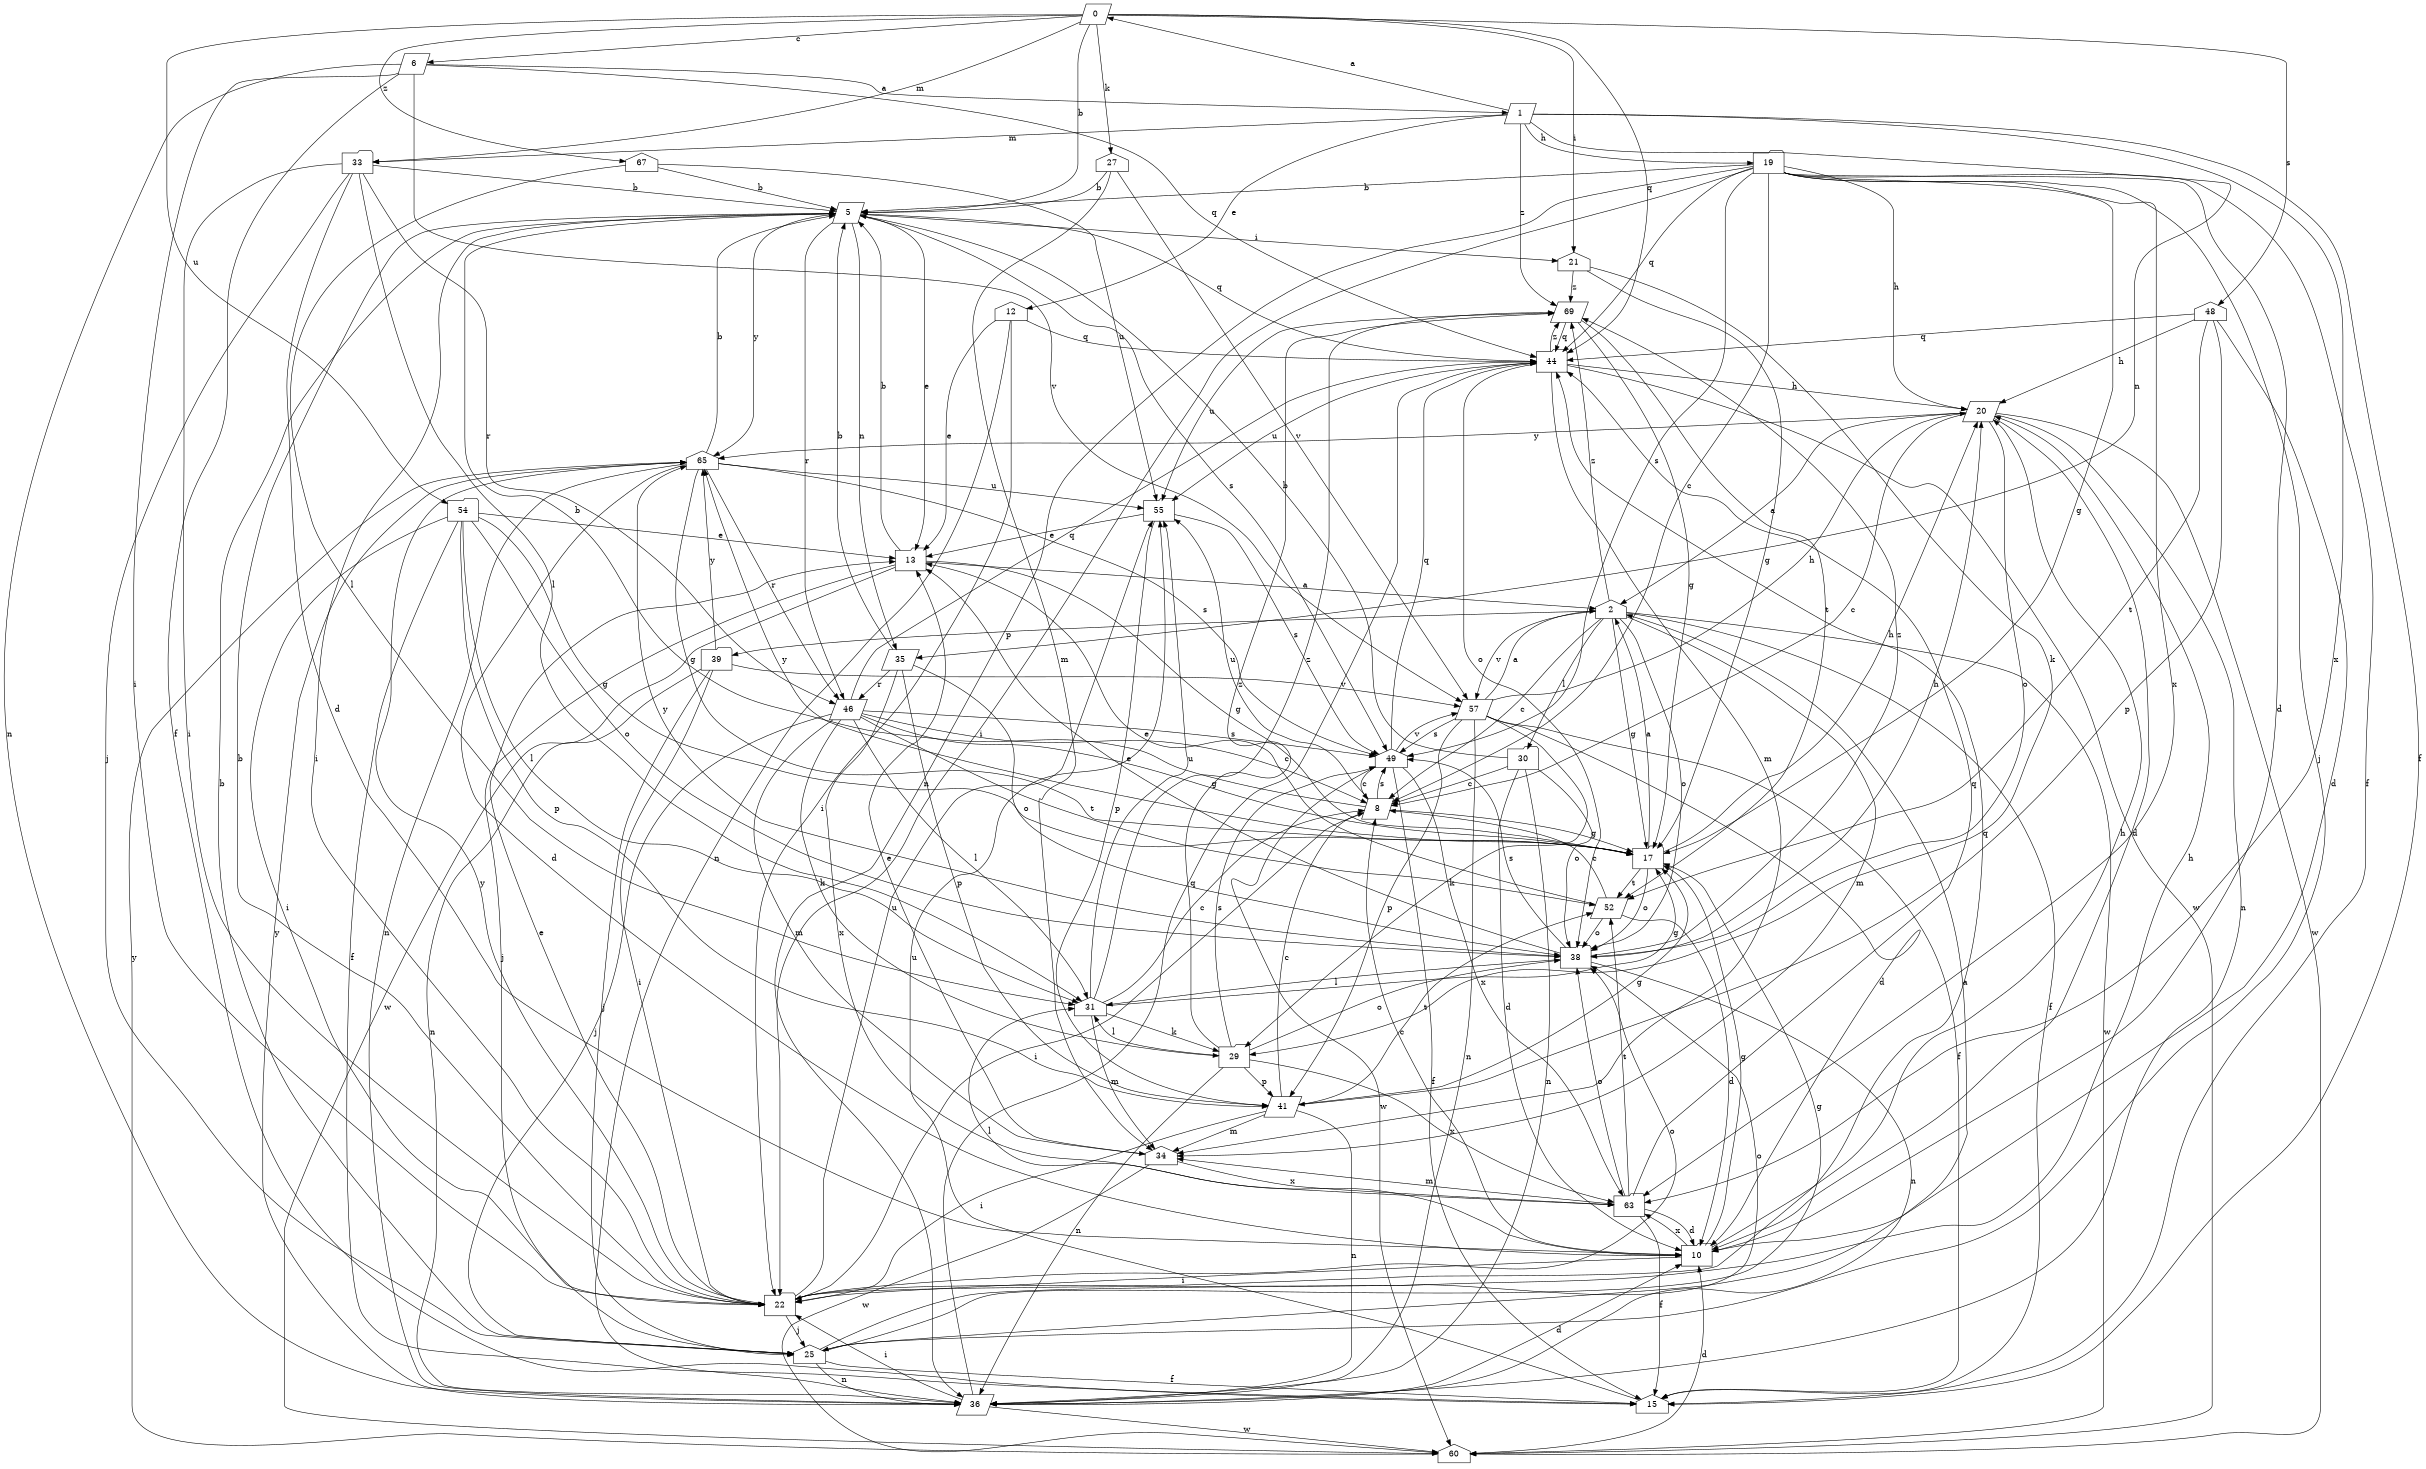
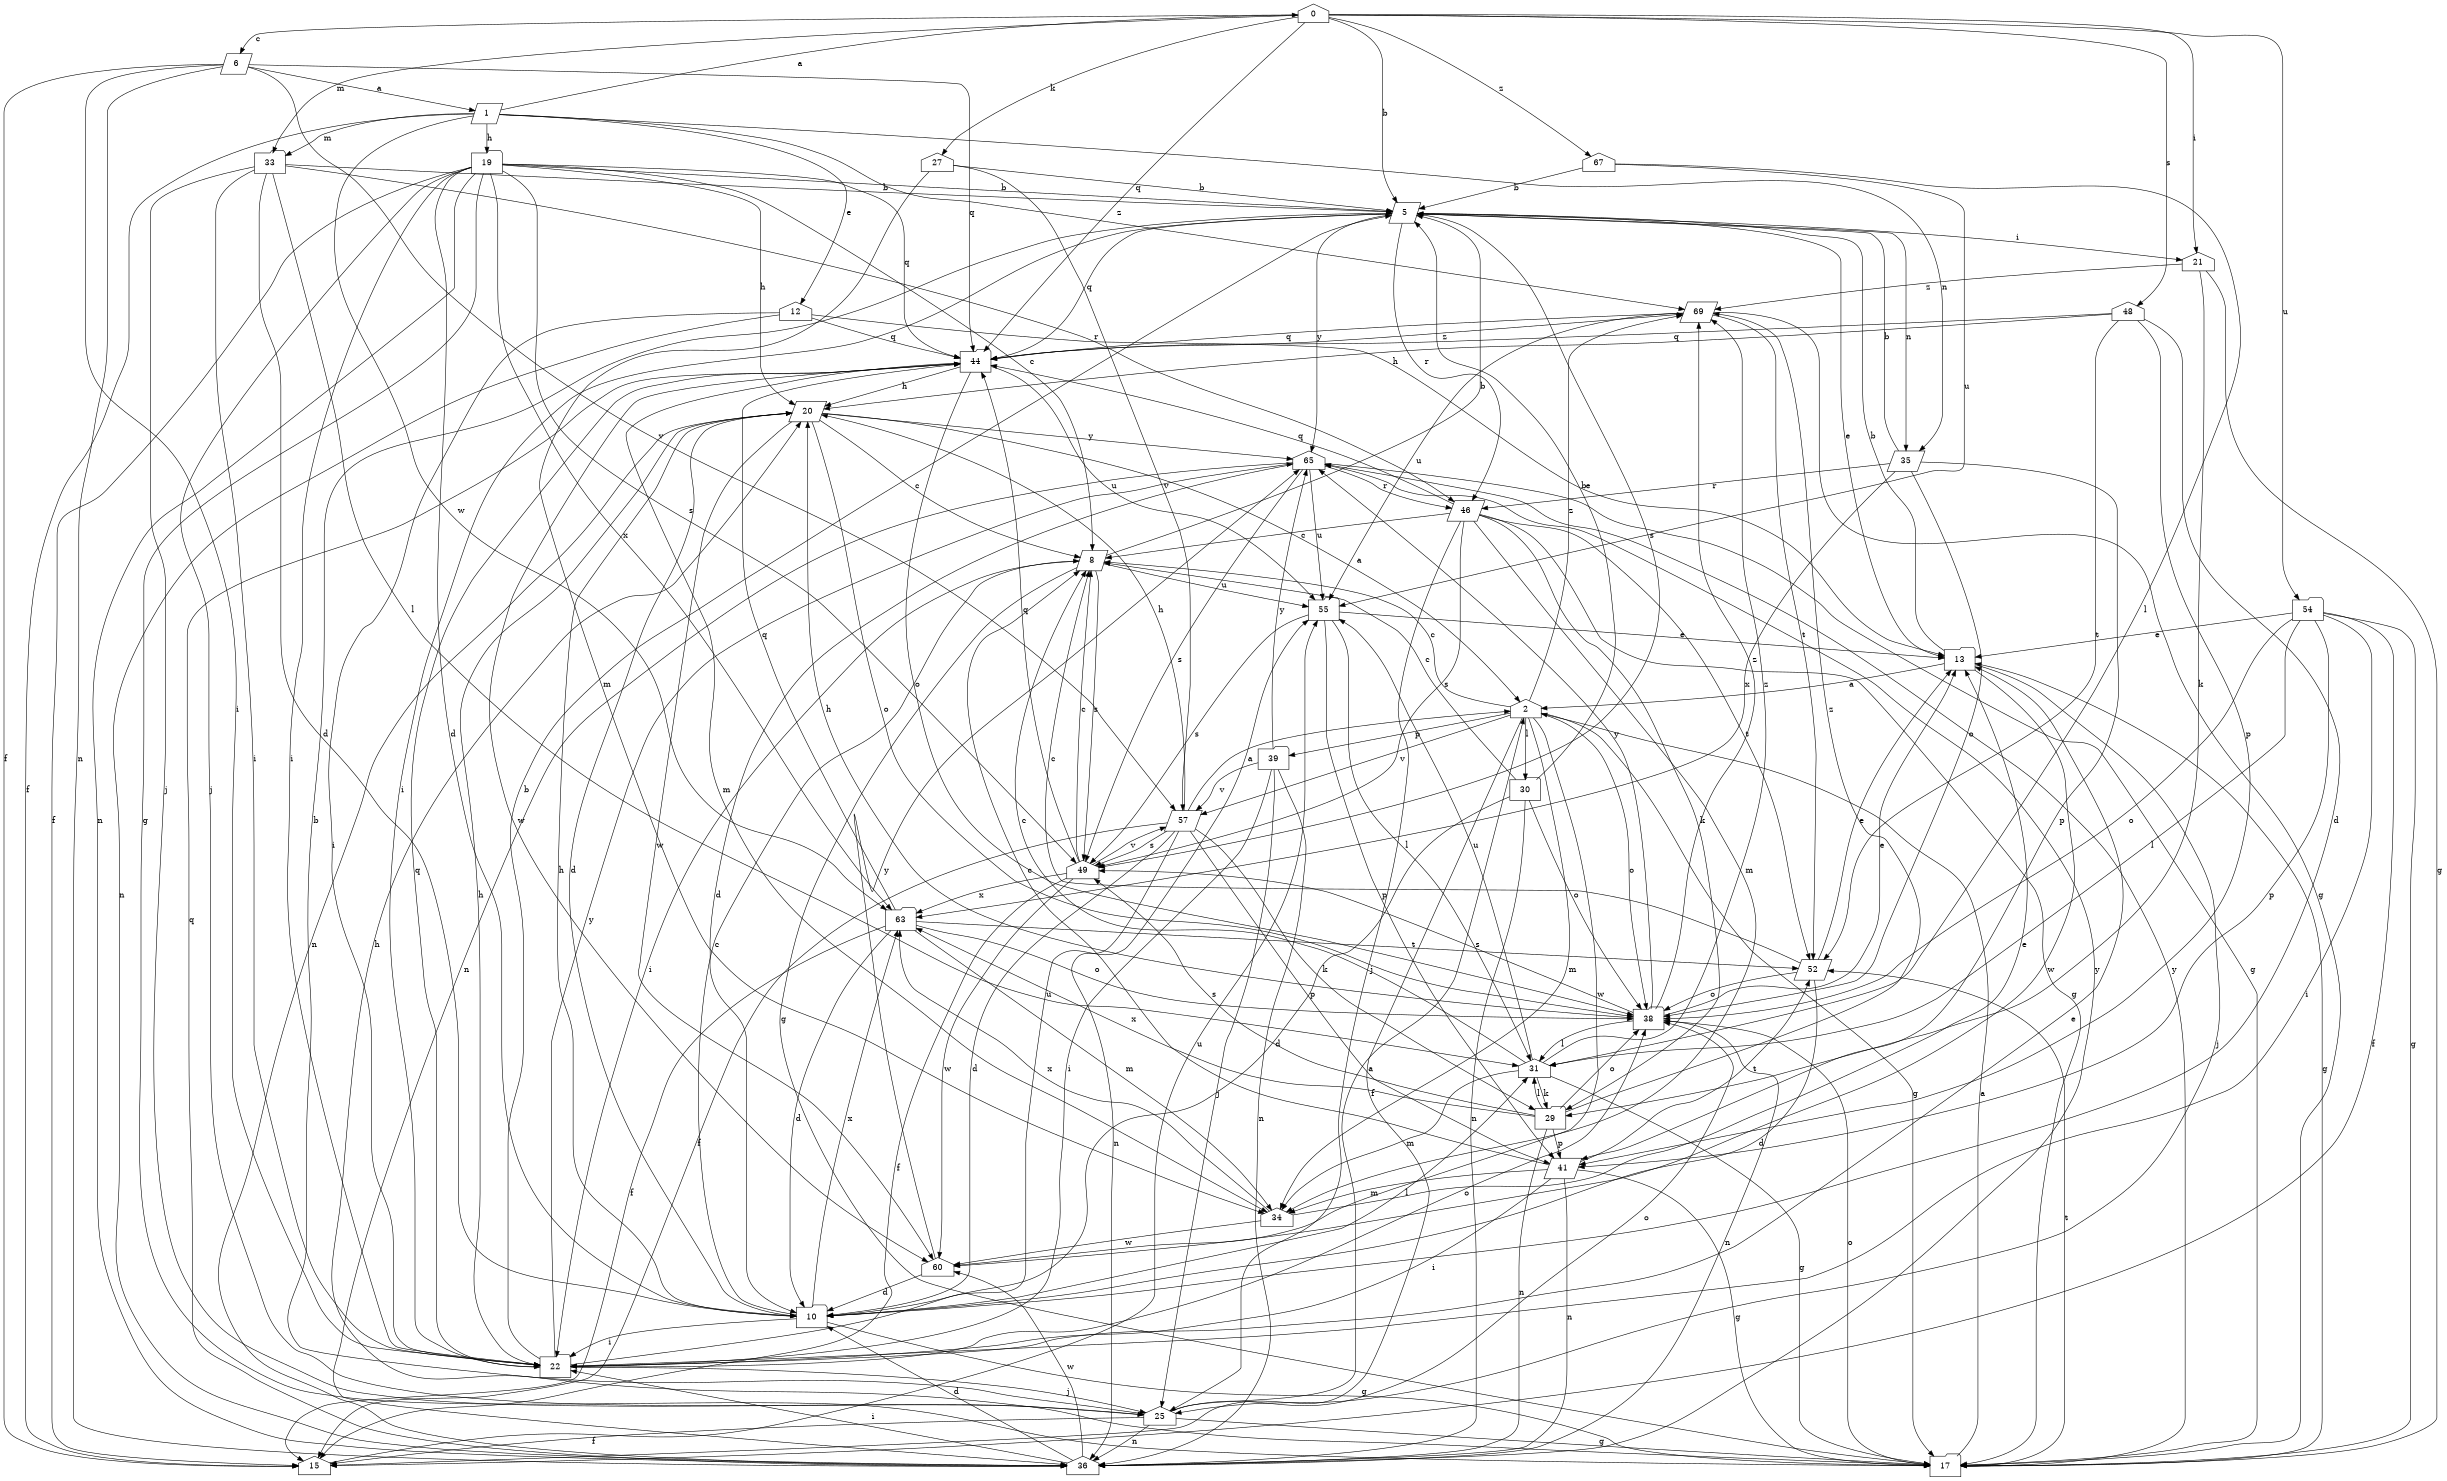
(1096, 14) -> (1313, 14)
(717, 295) -> none
(2336, 660) -> (462, 511)
(1250, 729) -> (2322, 1141)
(965, 860) -> (1402, 846)
(975, 1405) -> (1083, 1466)
